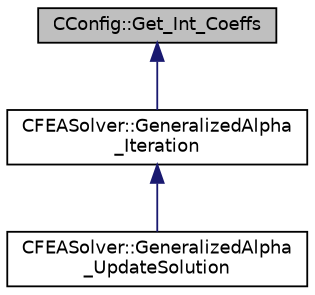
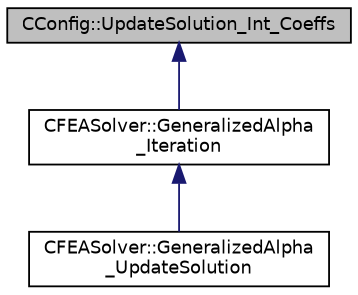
(157, 25) -> (179, 25)
